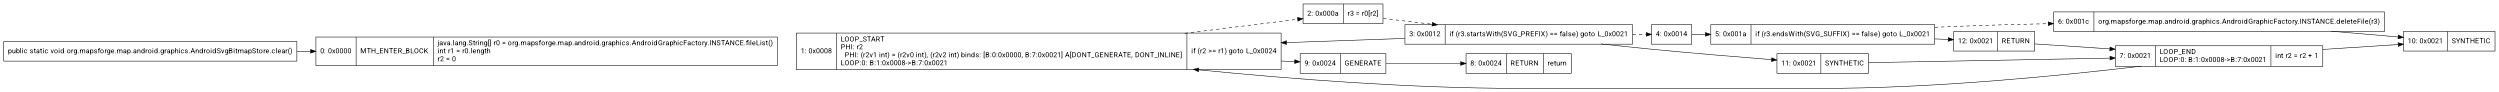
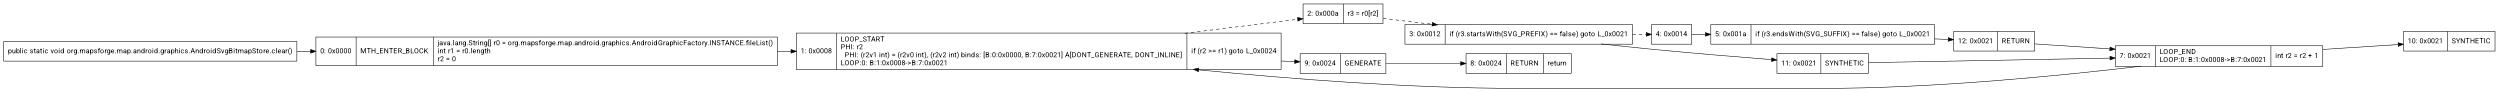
(2219, 22) -> none
(1346, 40) -> (784, 51)
